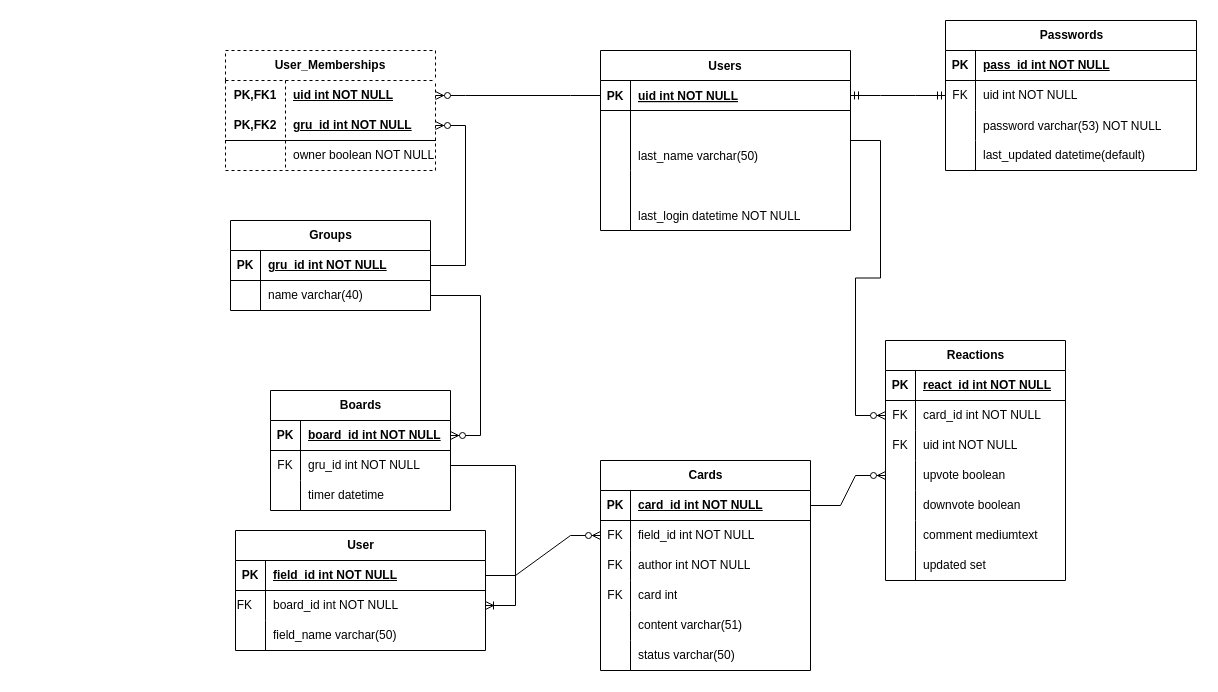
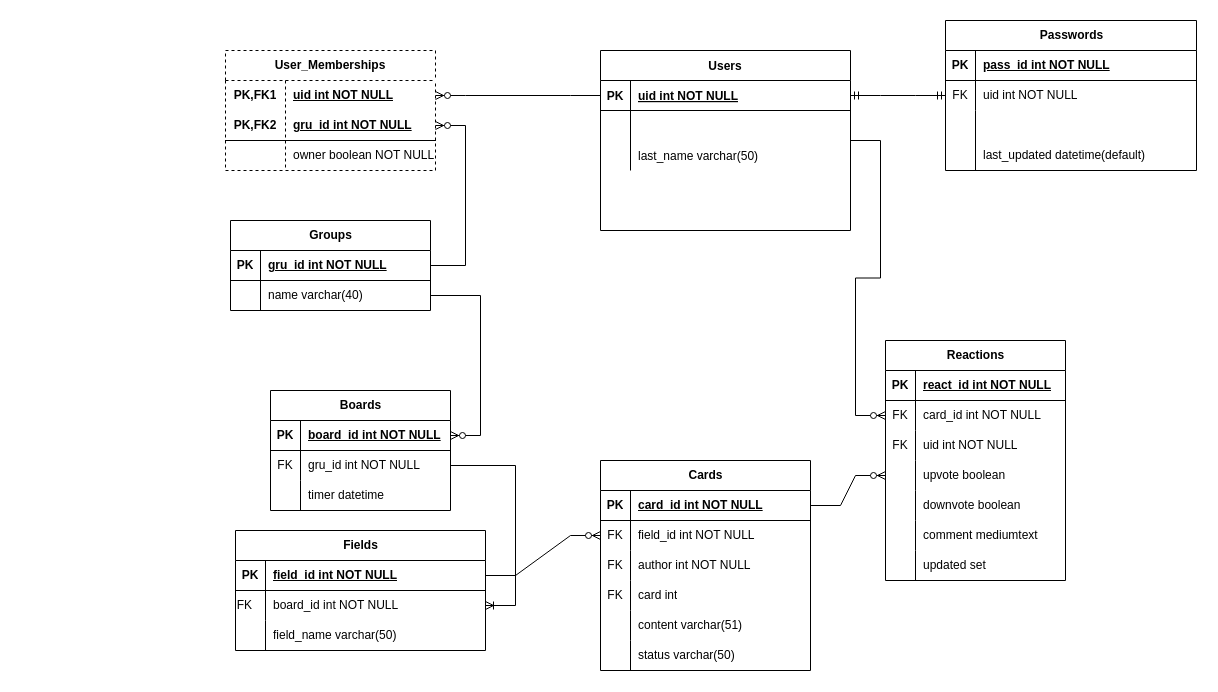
(1086, 126) -> none
(741, 216) -> none
(361, 546) -> (361, 546)
